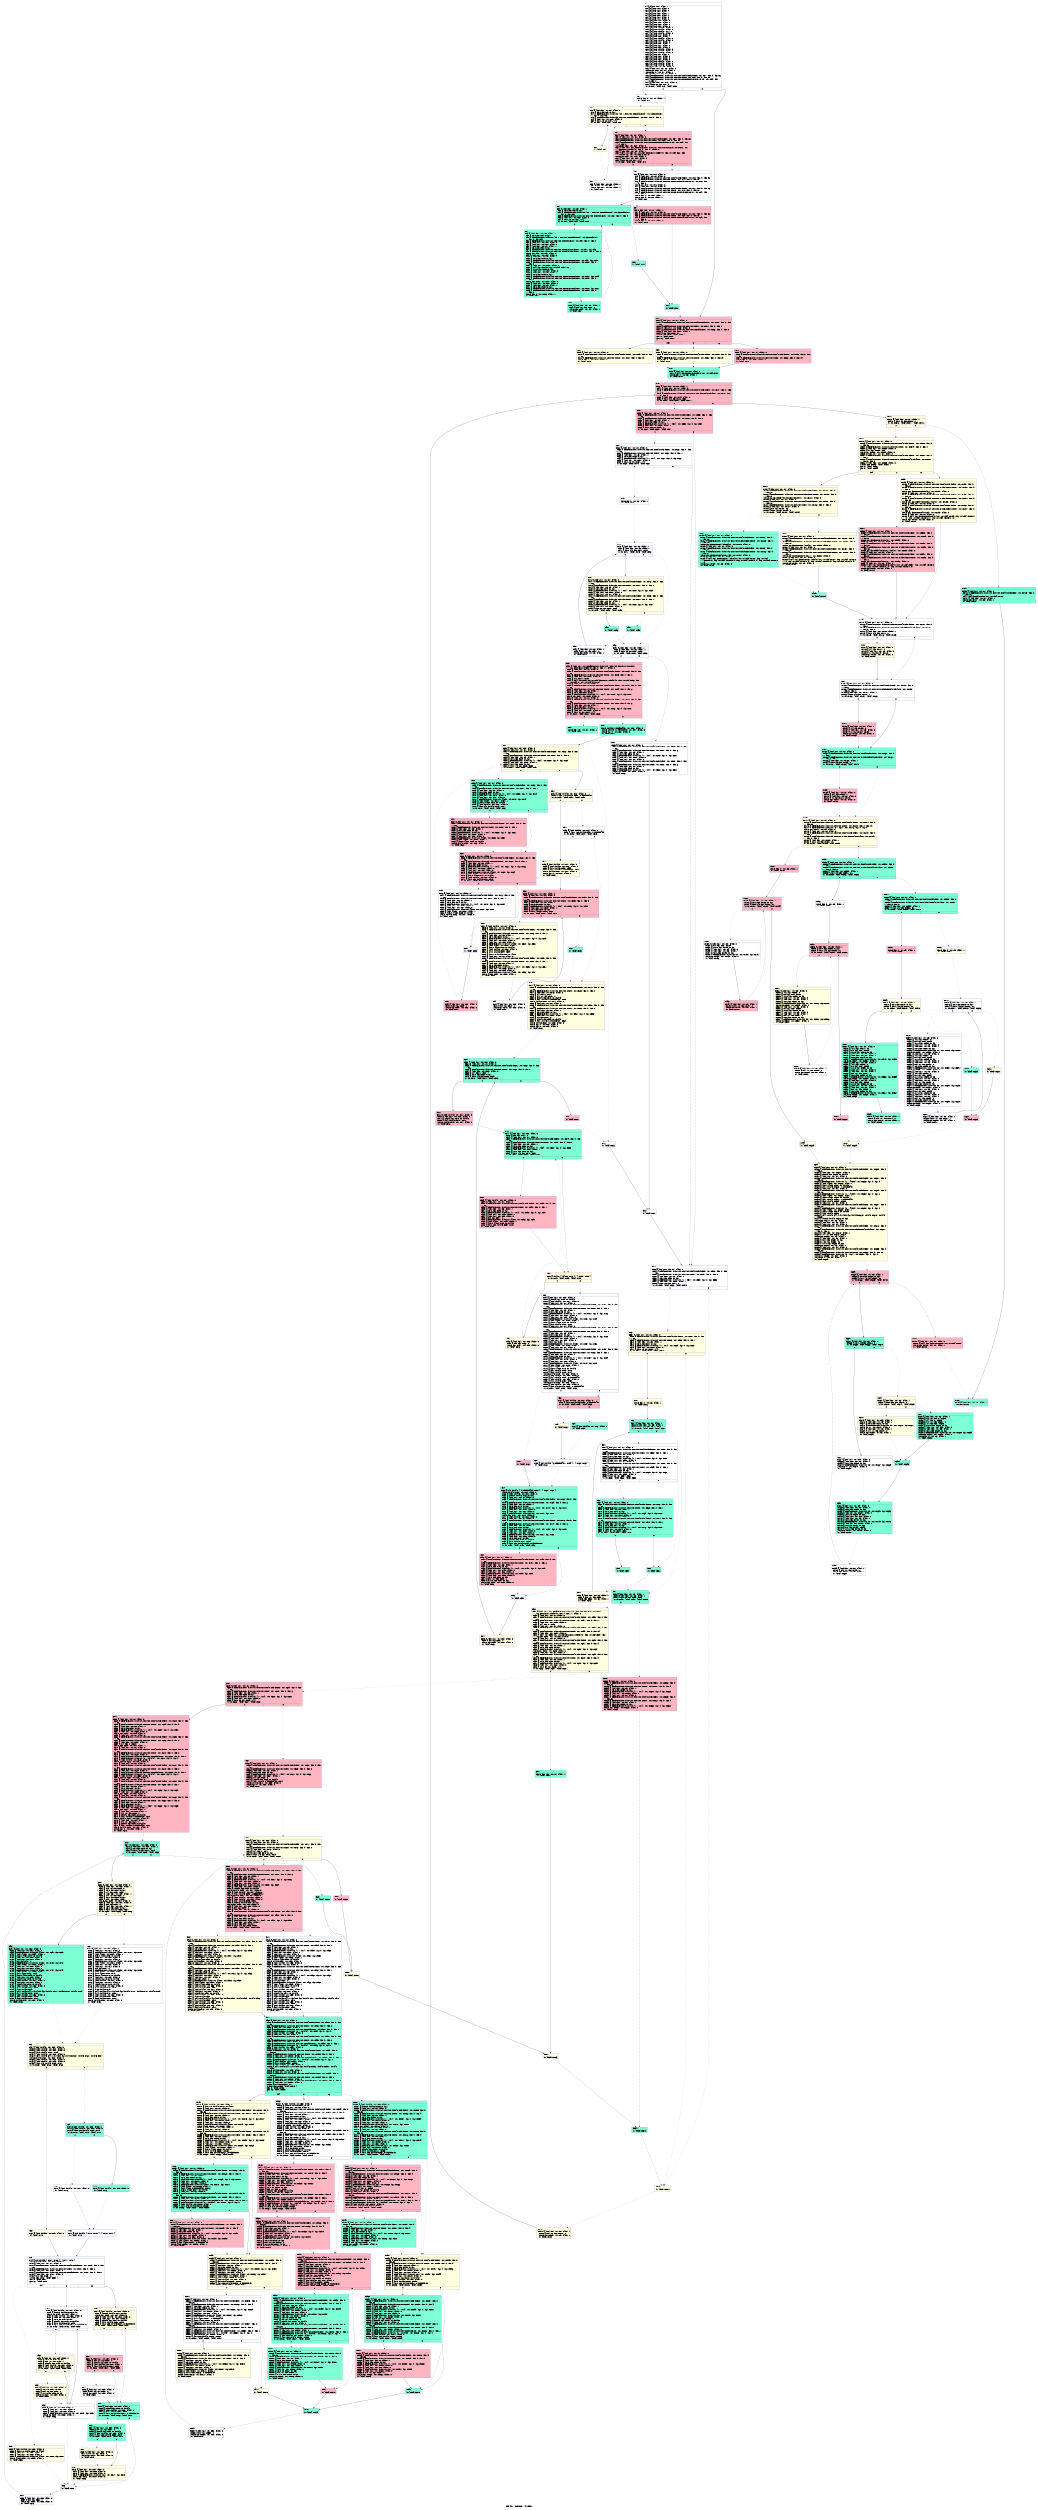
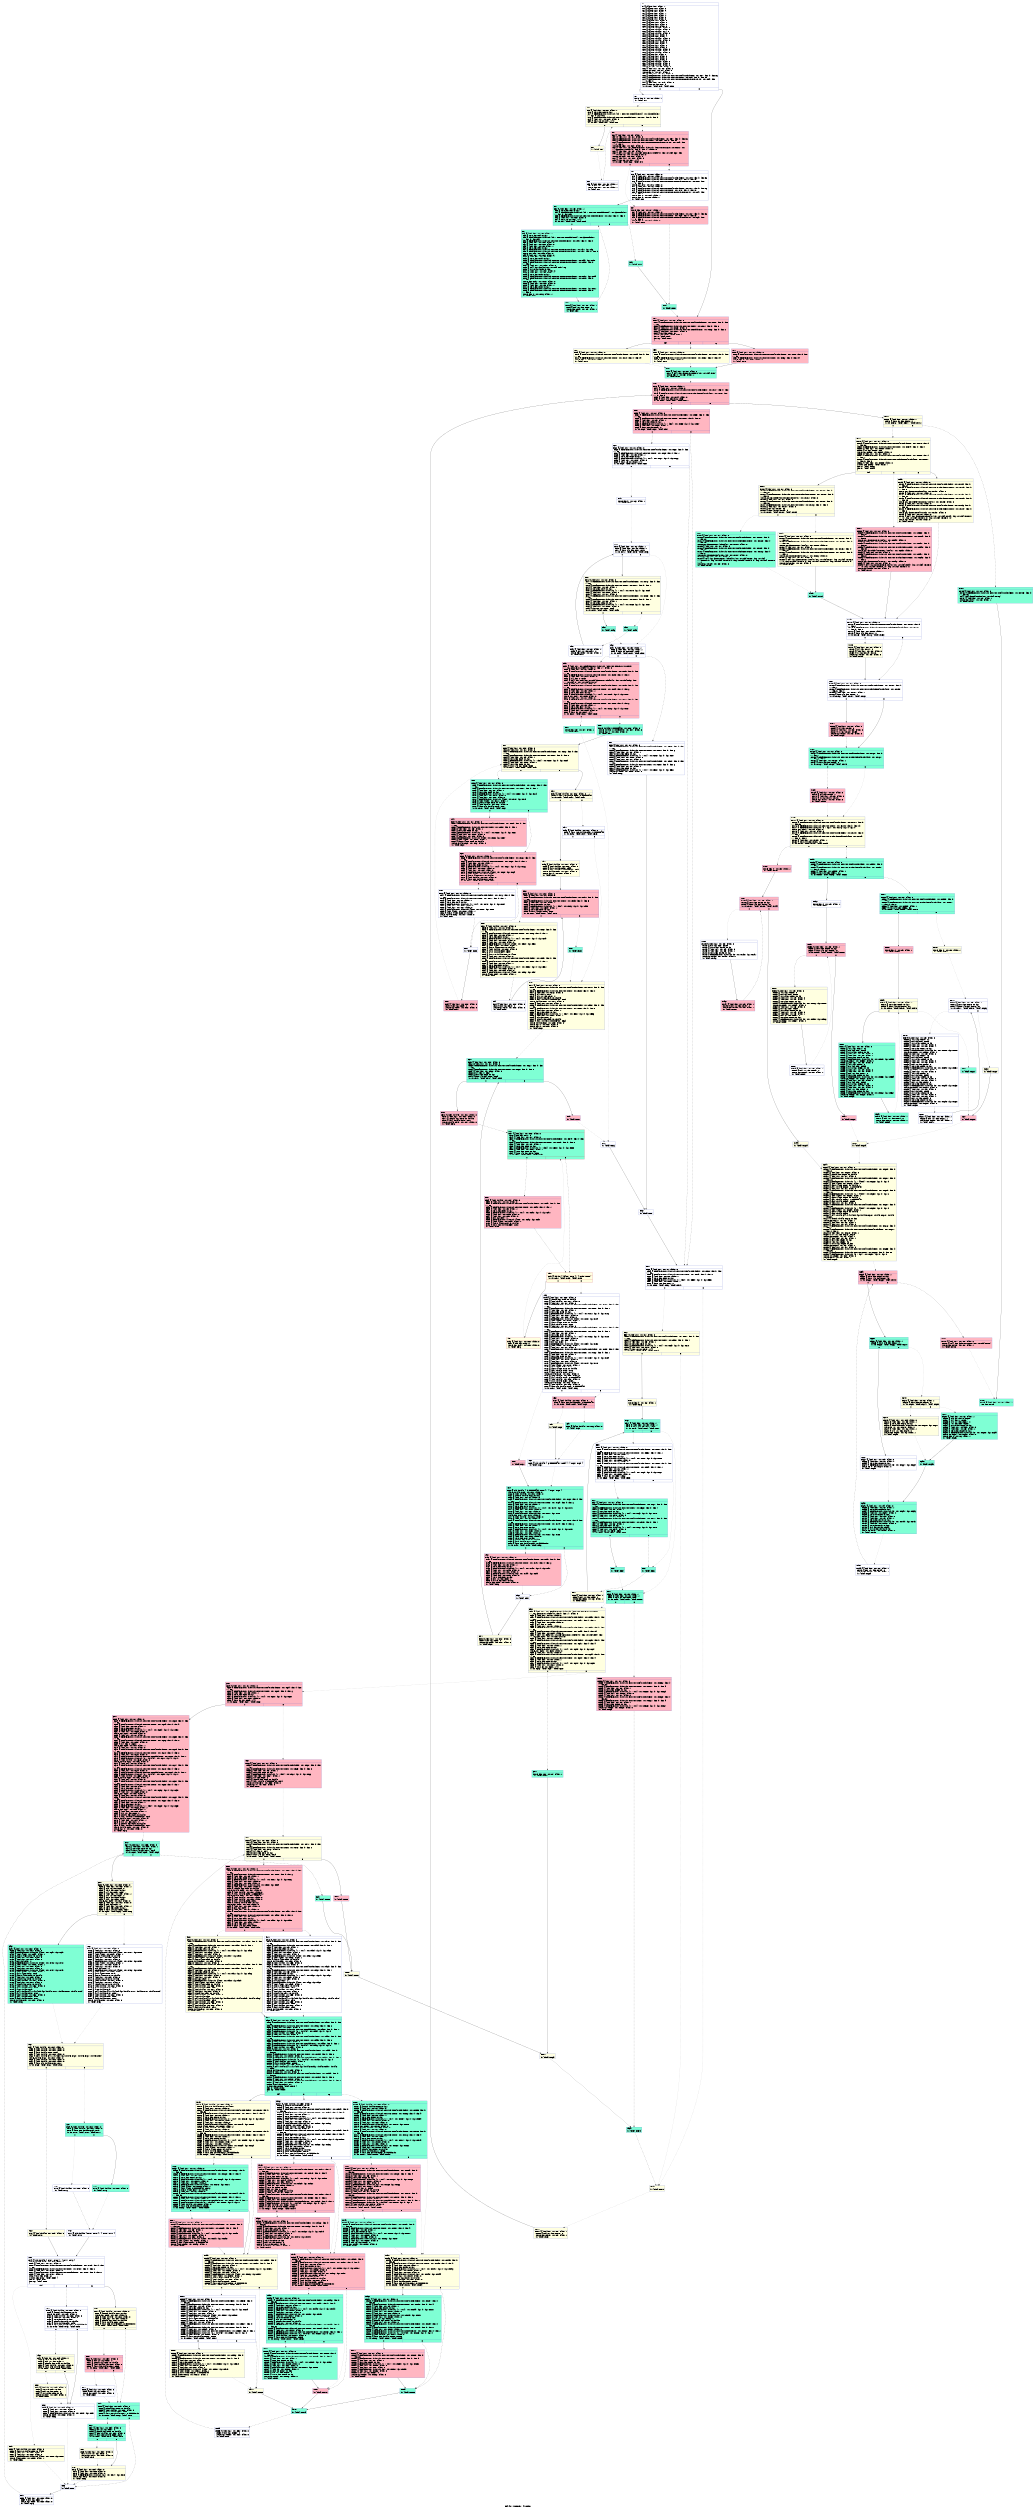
(589, 1426) -> (584, 1426)
